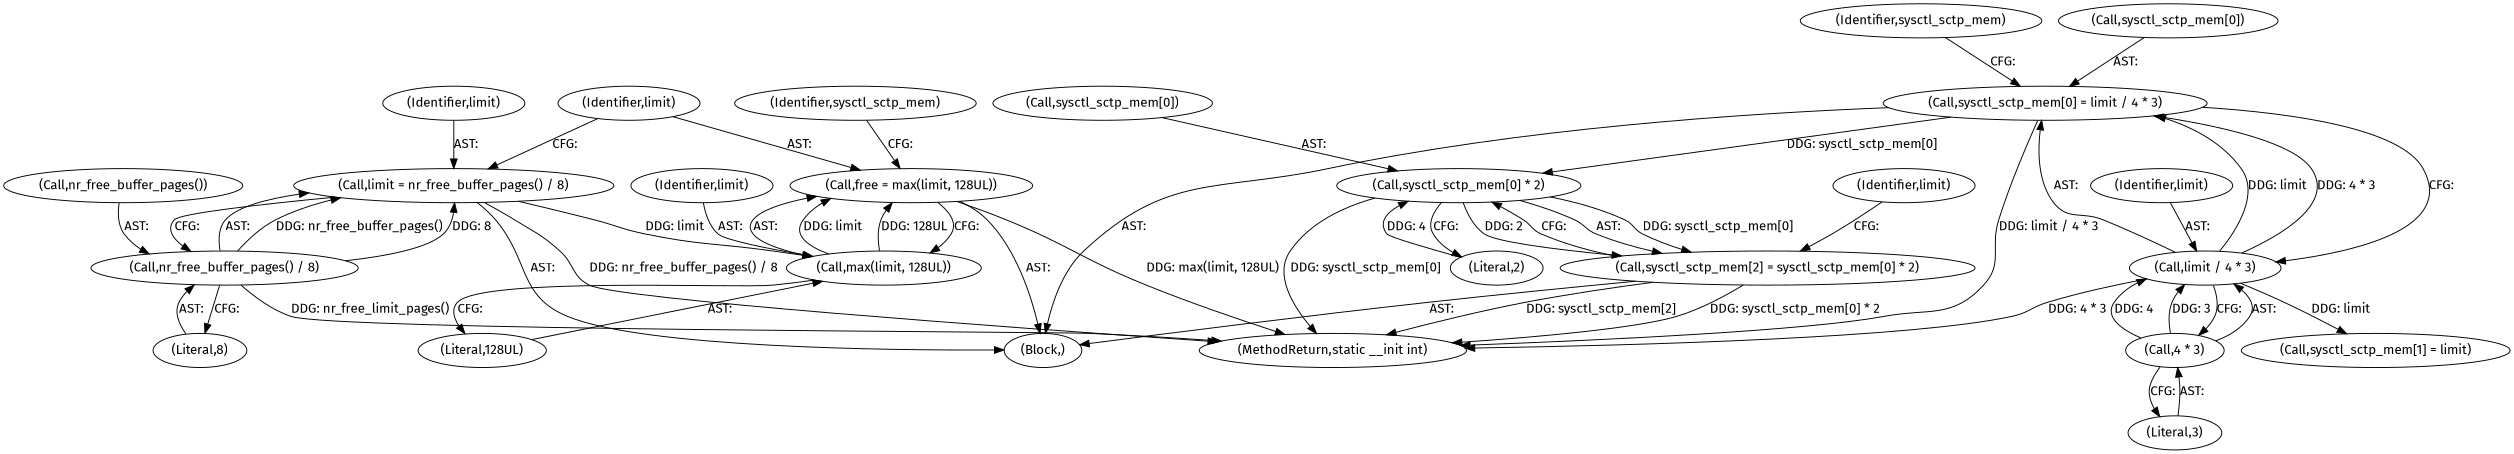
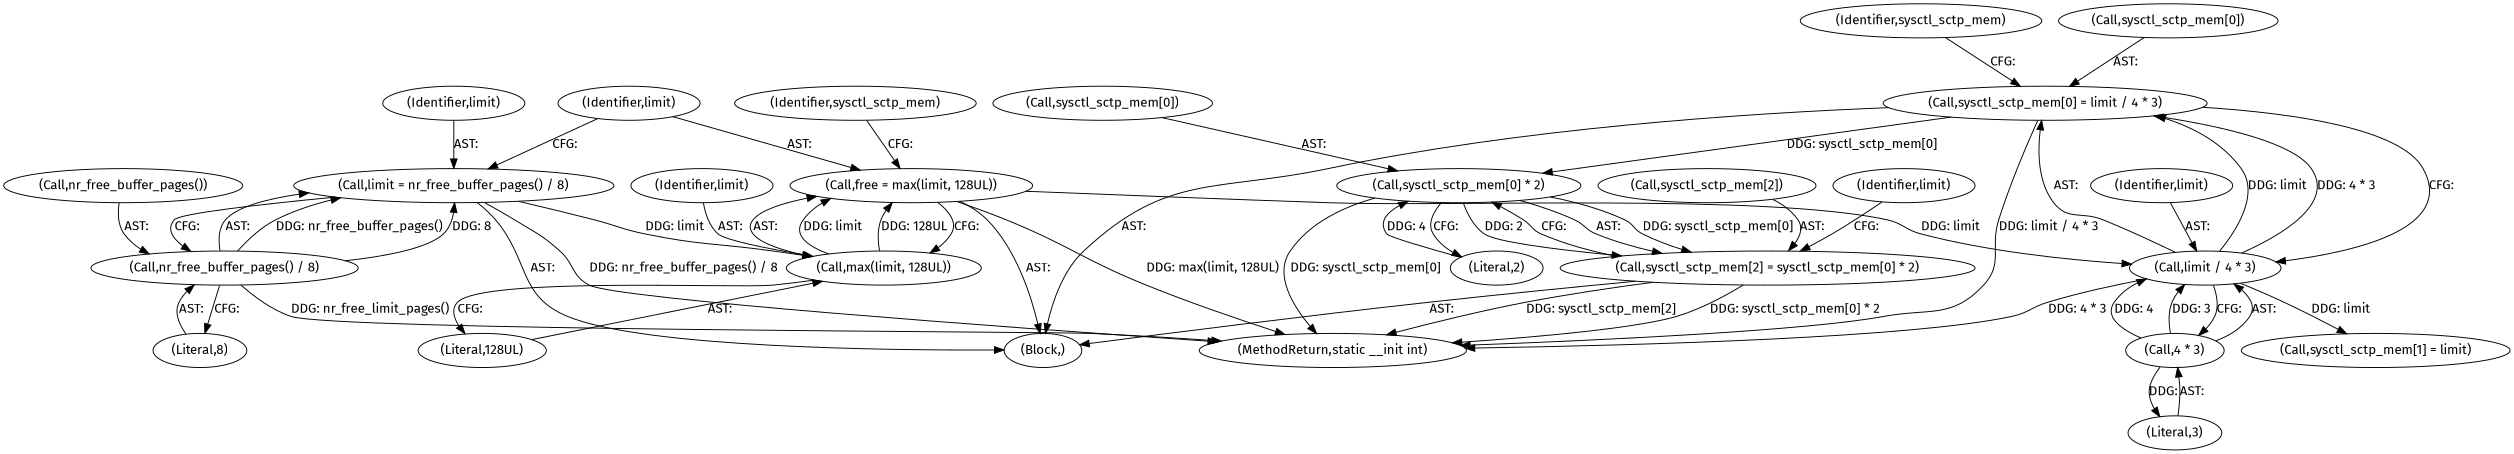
none -> (1707, 186)
none -> (1549, 203)
(2165, 392) -> (2165, 392)
